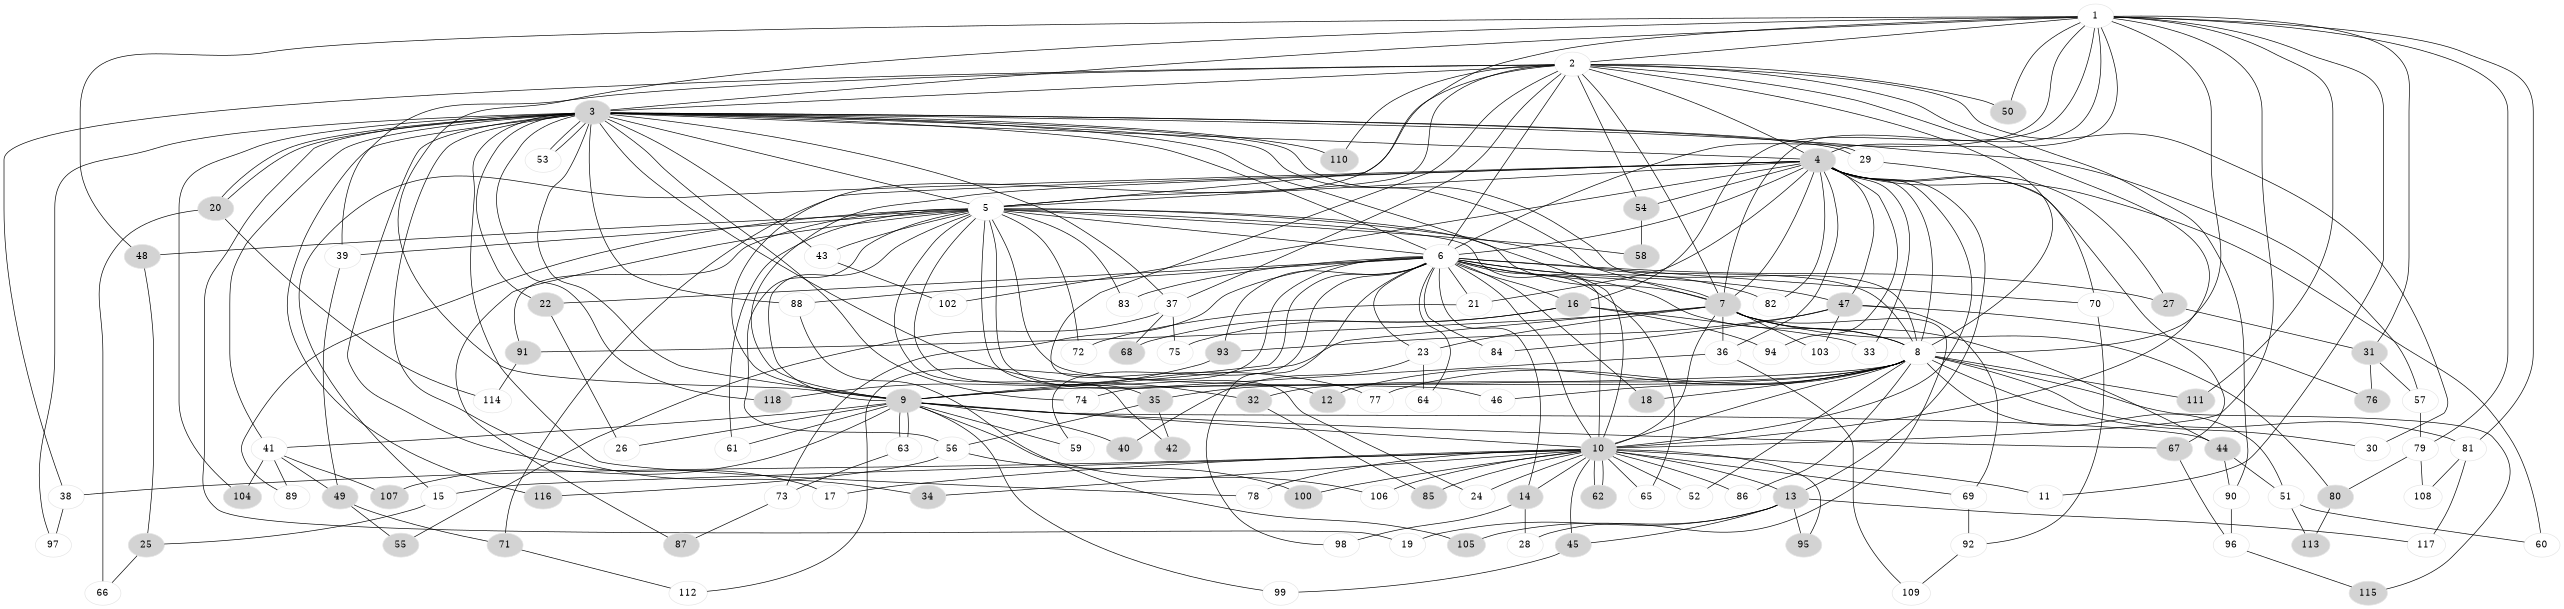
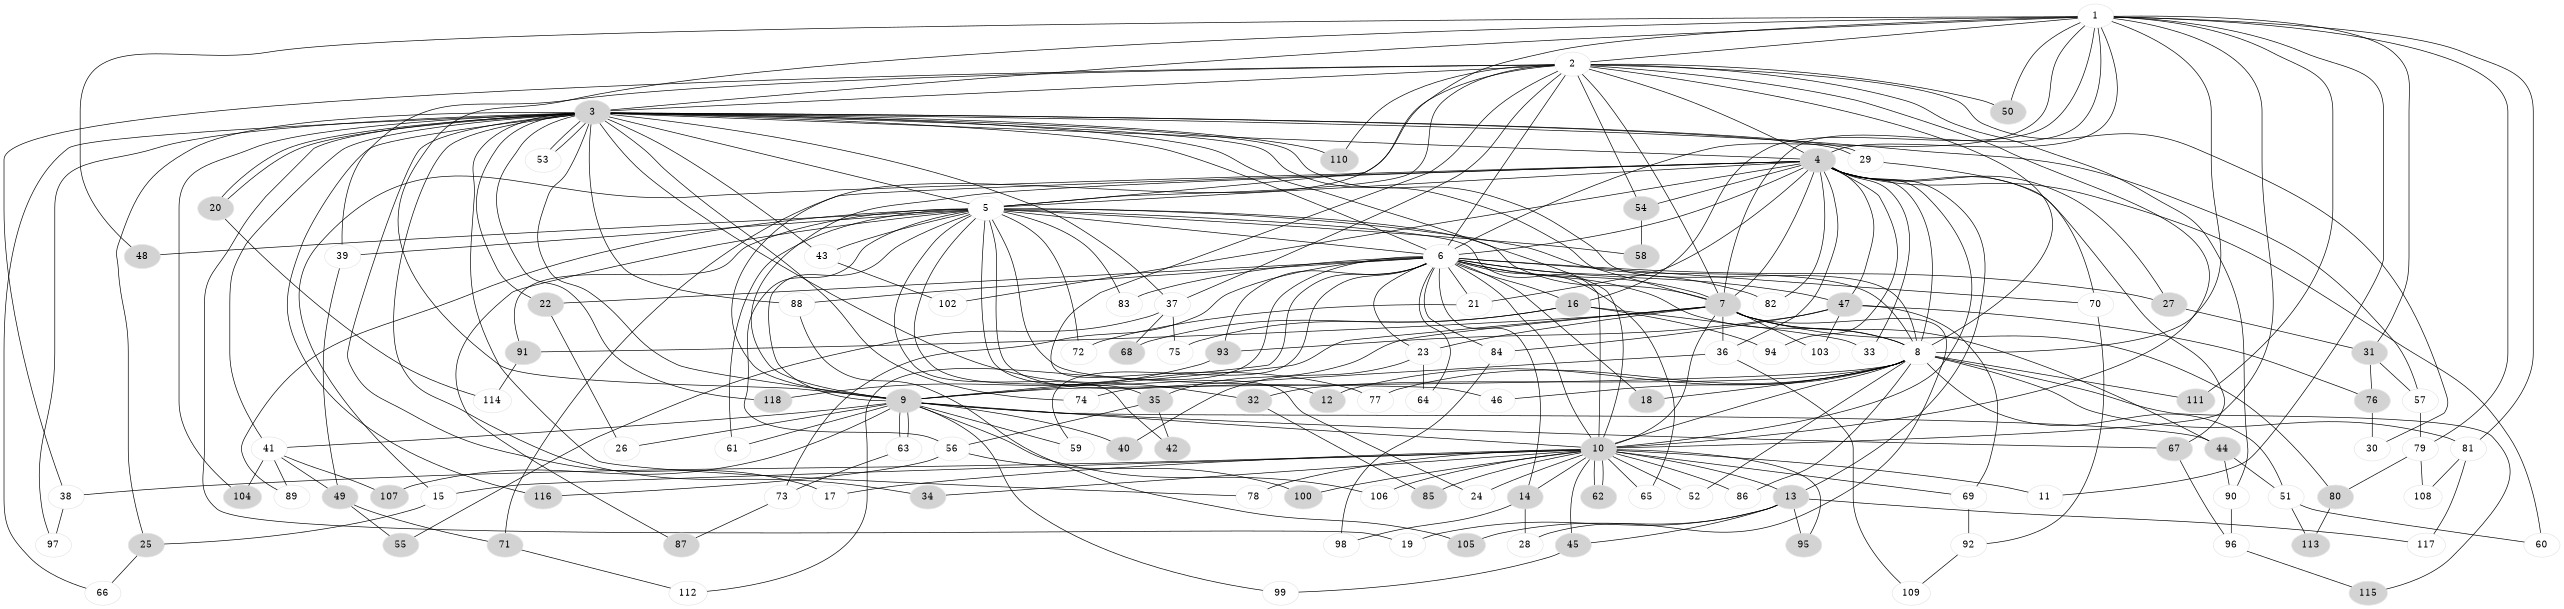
(103, 366) -> (73, 147)
(1539, 385) -> (1381, 348)
(154, 401) -> (179, 156)
(1219, 405) -> (1404, 442)
(2096, 418) -> (2372, 429)
